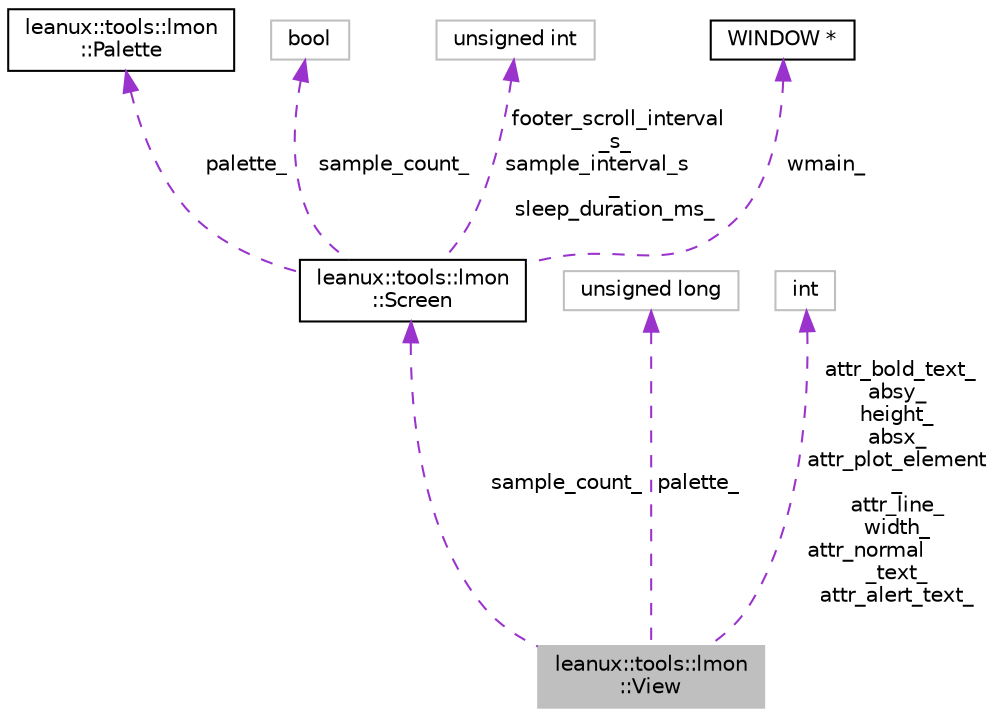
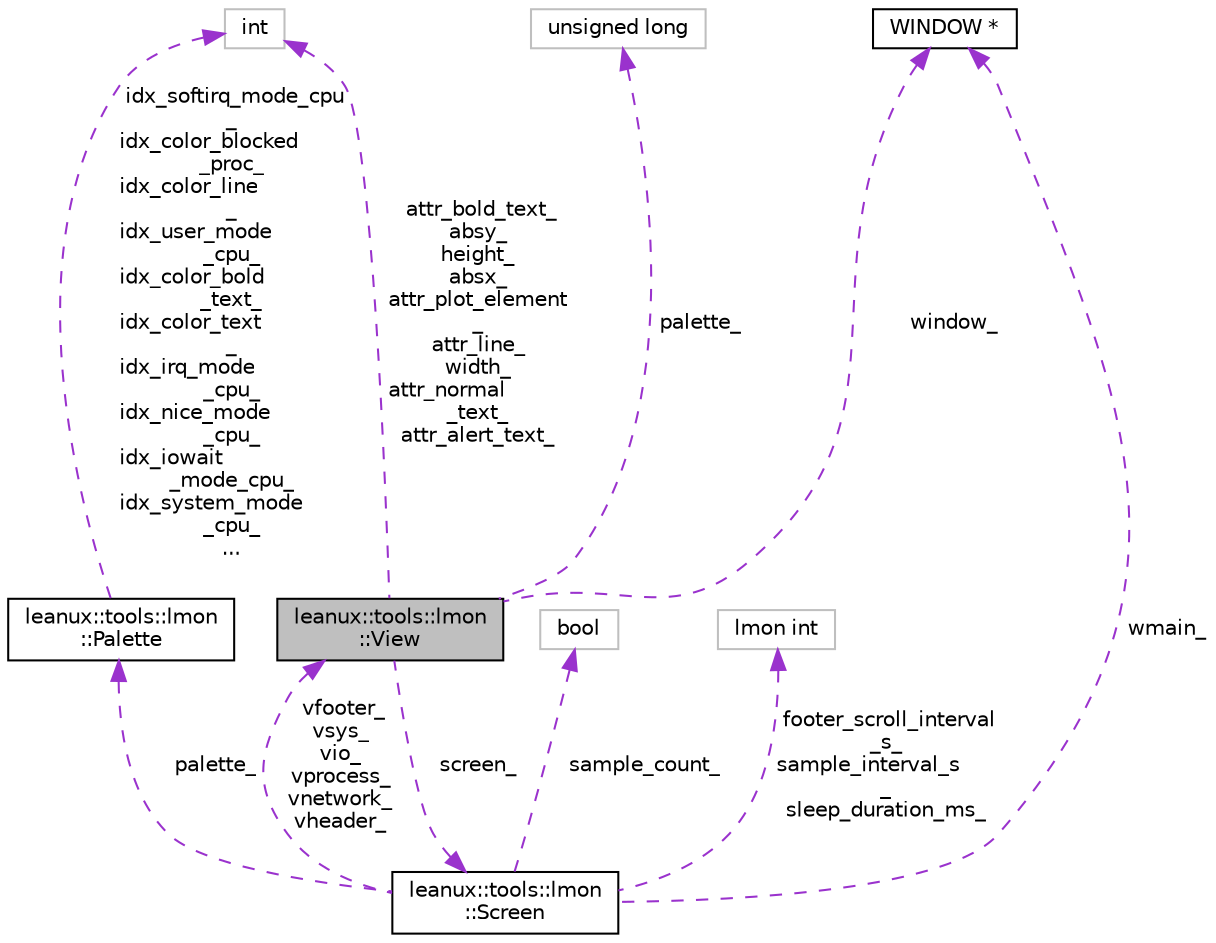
(516, 40) -> (776, 630)
none -> (61, 290)
none -> (832, 448)
(564, 484) -> (476, 766)
(651, 677) -> (390, 630)
none -> (273, 810)
